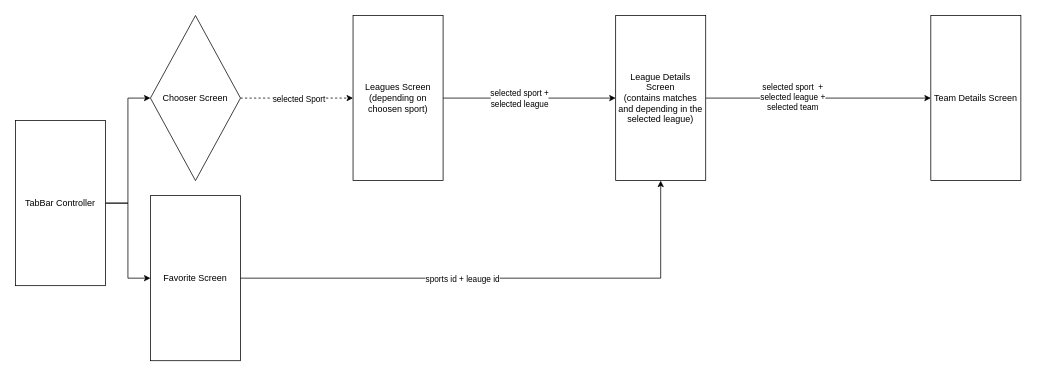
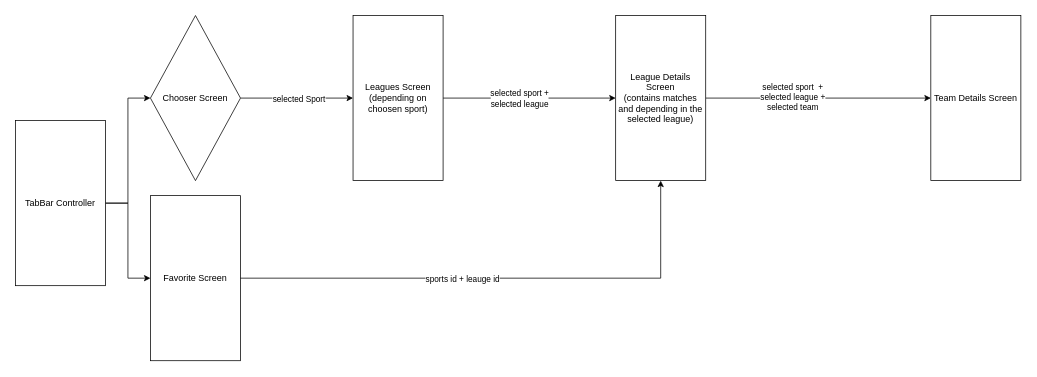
(256, 98) -> (256, 98)
